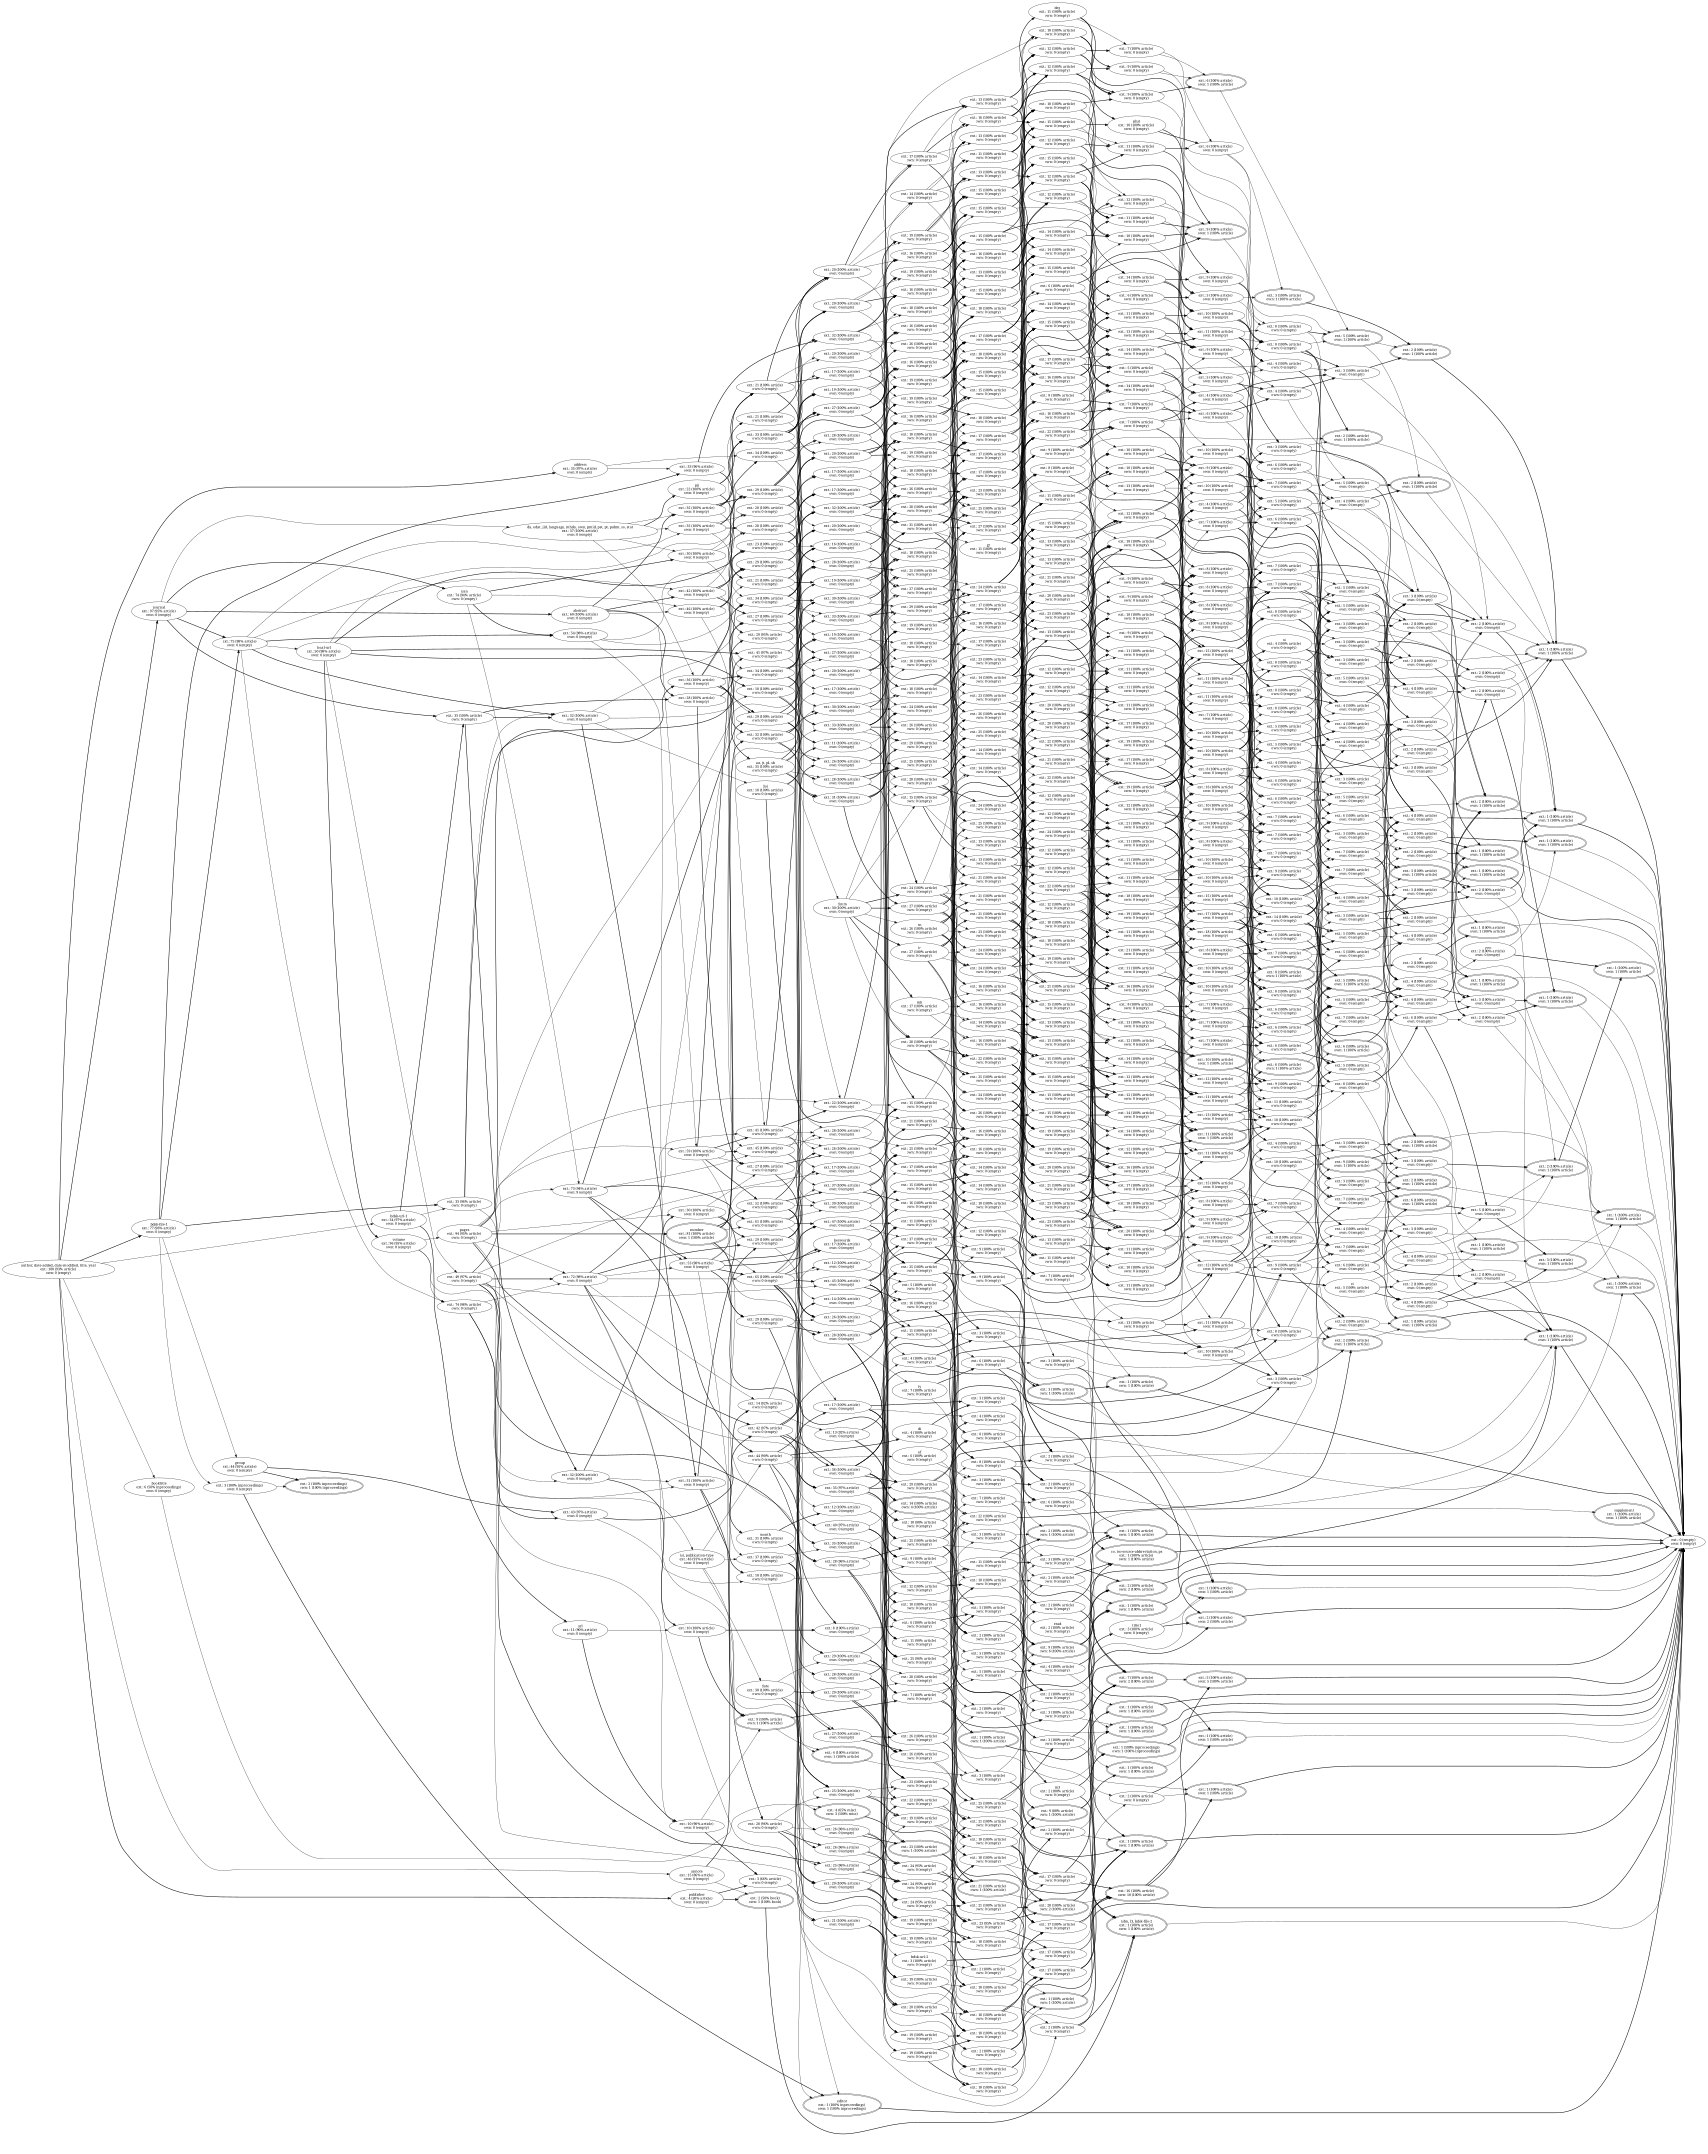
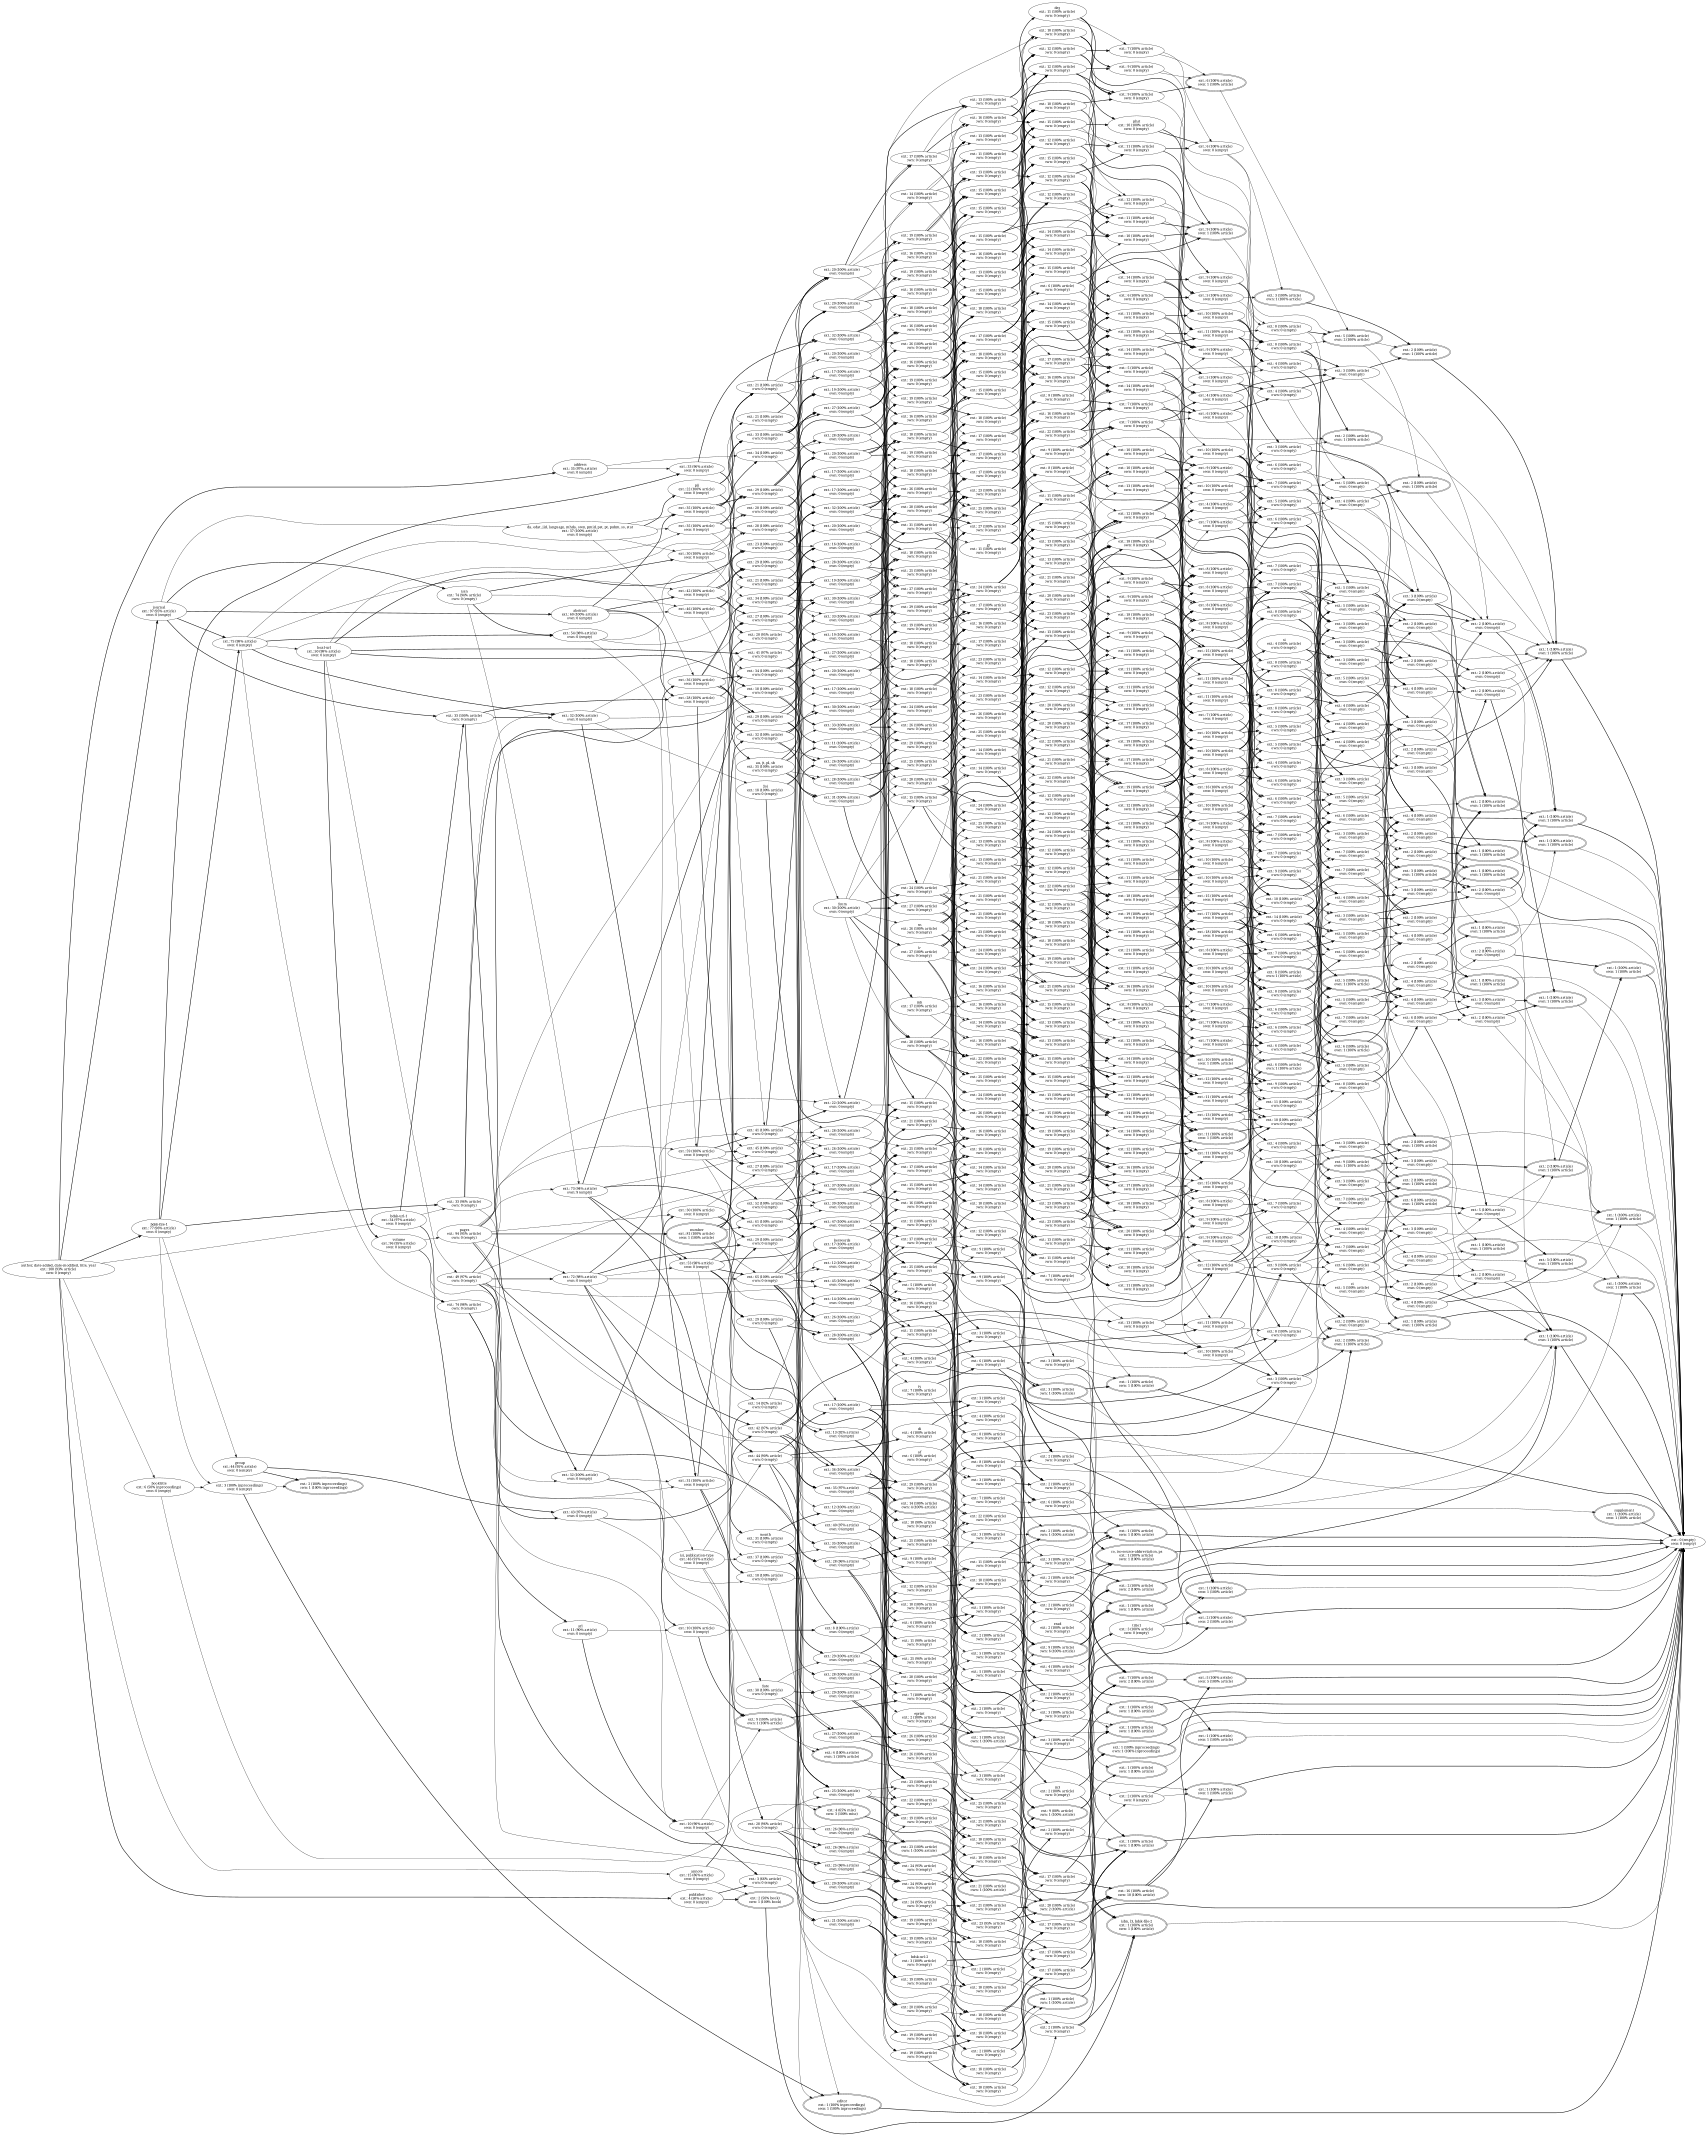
(772, 1263) -> (760, 1353)
(521, 1293) -> none
none -> (198, 1487)
none -> (920, 1718)
(1011, 1757) -> (959, 1758)
